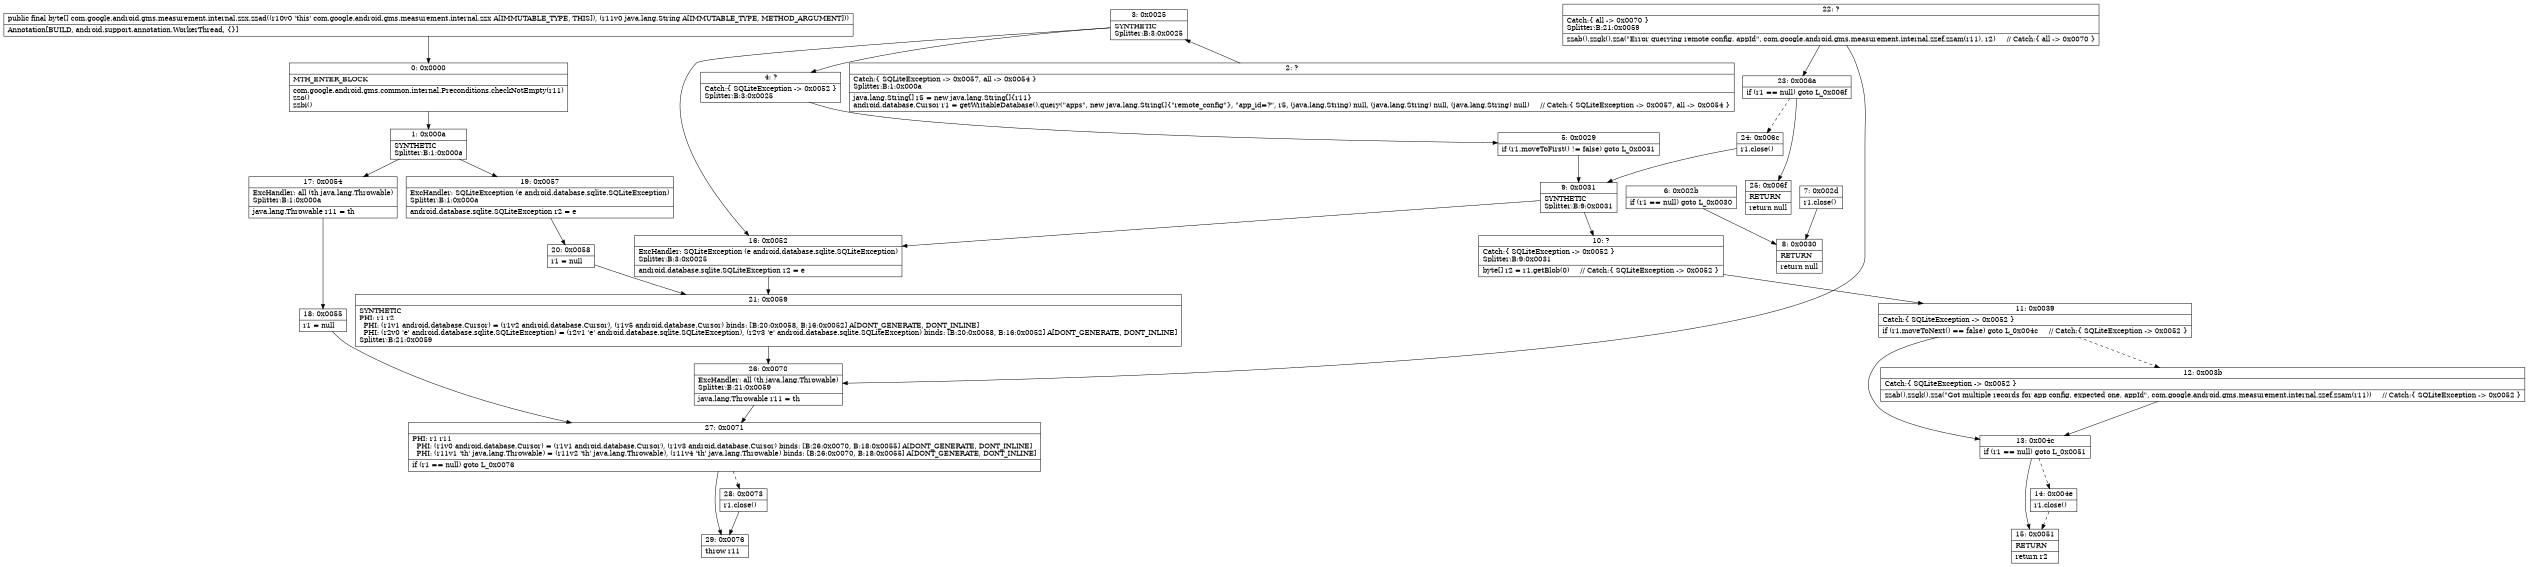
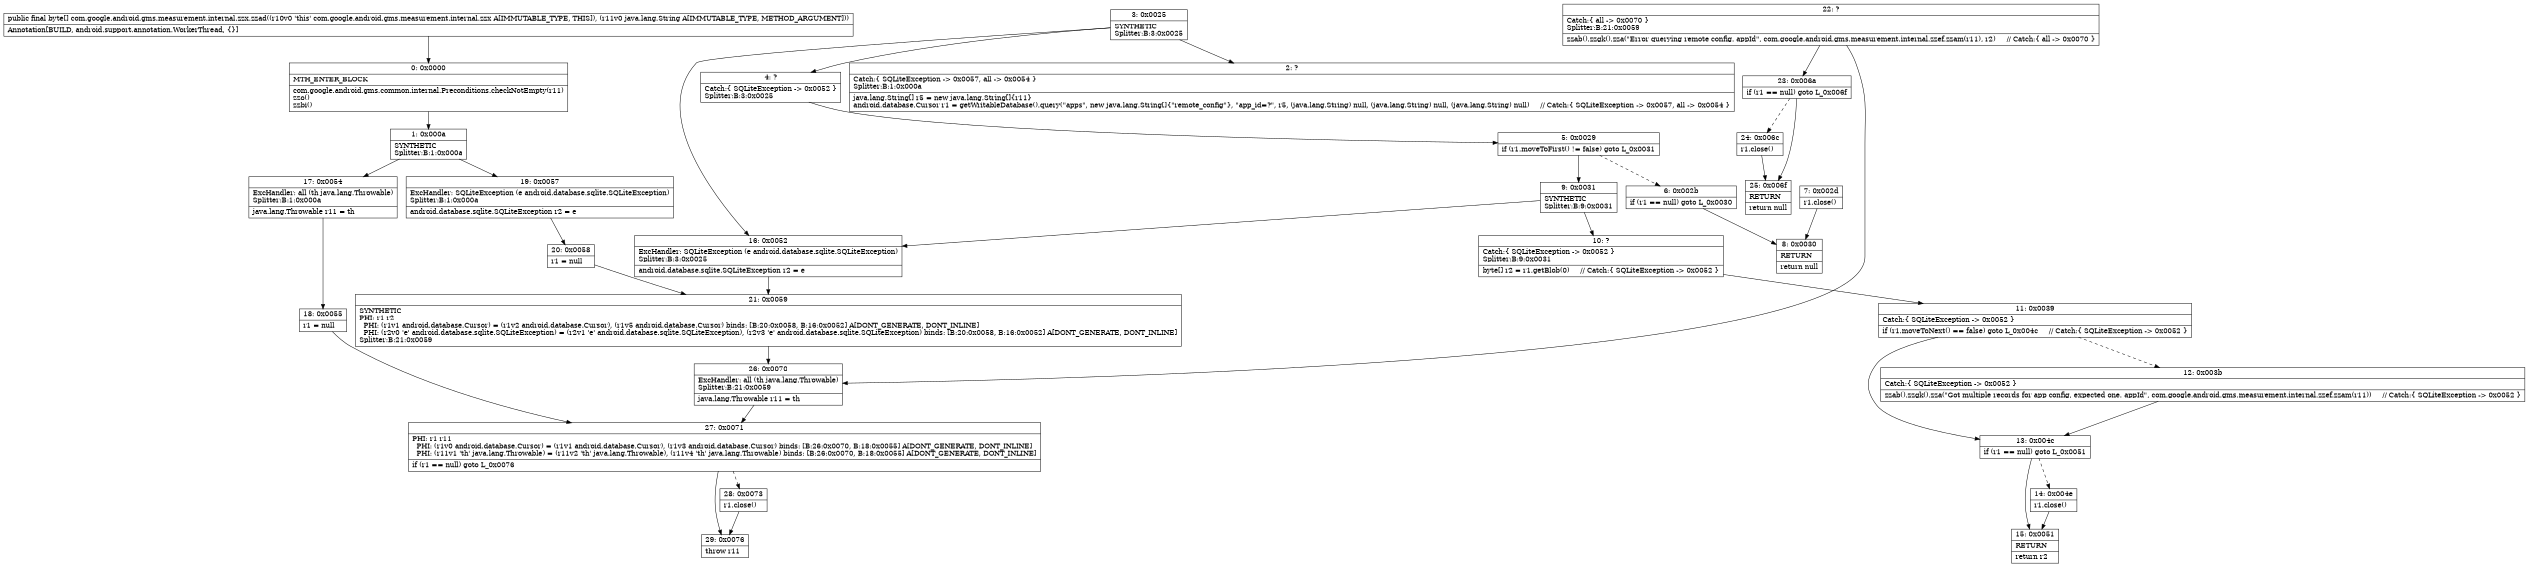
(1215, 52) -> (1204, 51)
(1674, 162) -> (1763, 165)
none -> (1628, 170)
(2046, 518) -> (2046, 518)
